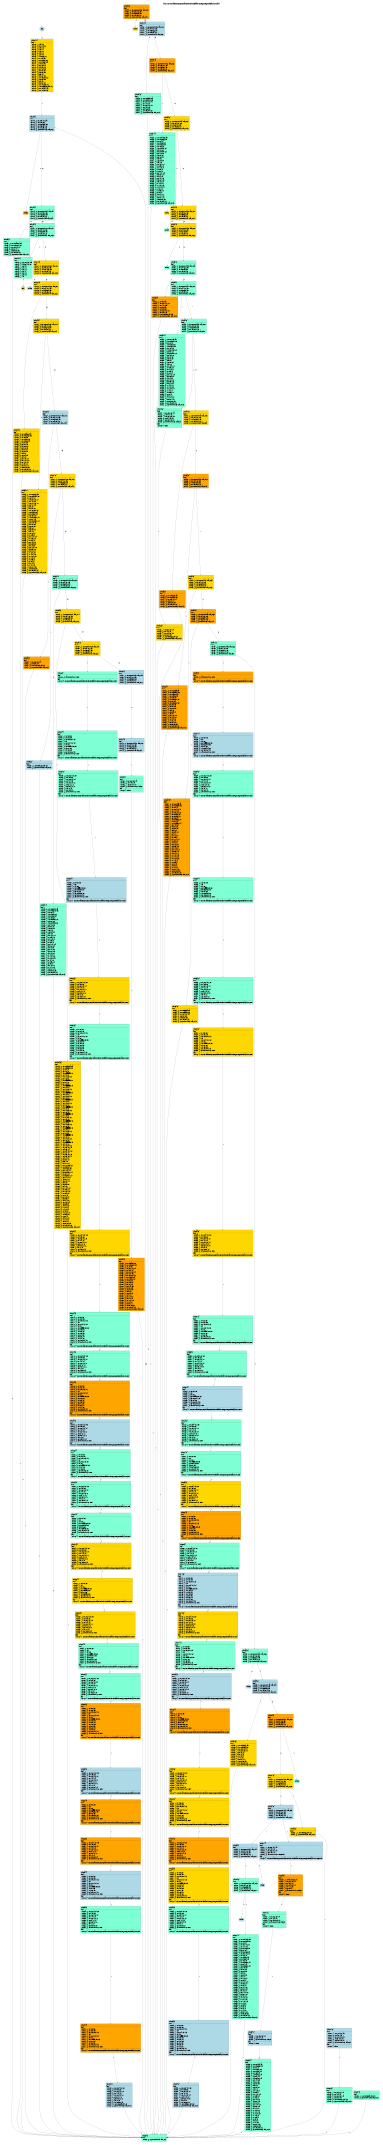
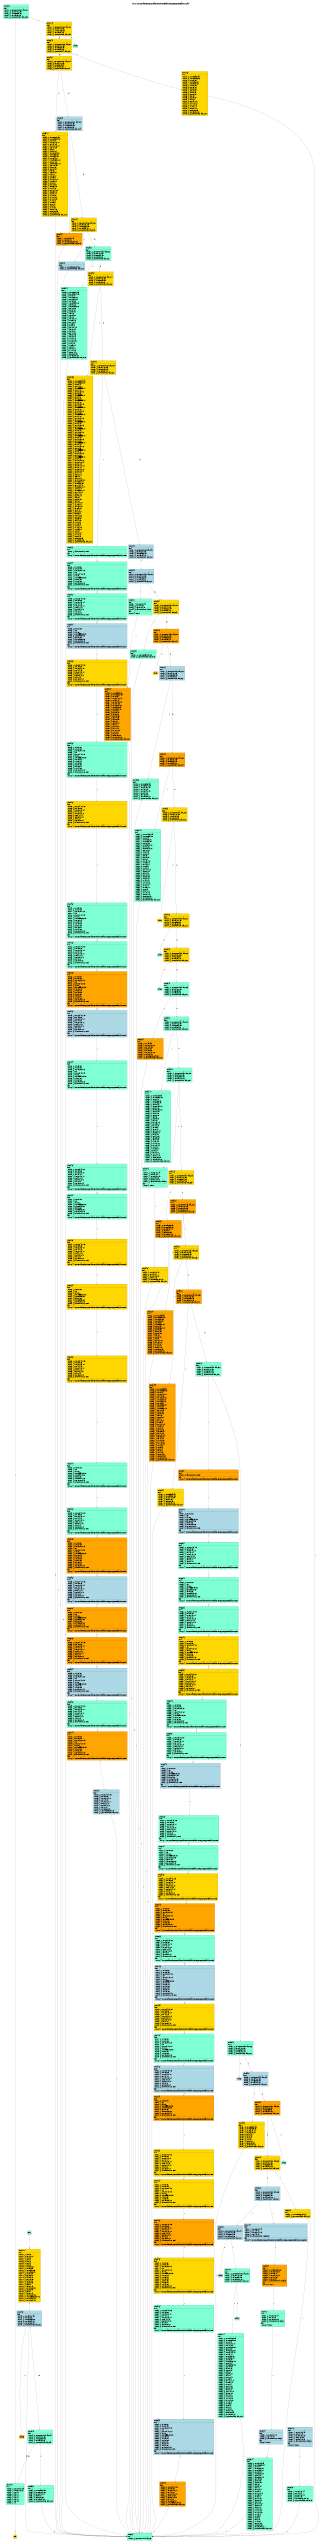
(42, 221) -> (25, 2463)
none -> (166, 607)
(186, 2095) -> (173, 2494)
